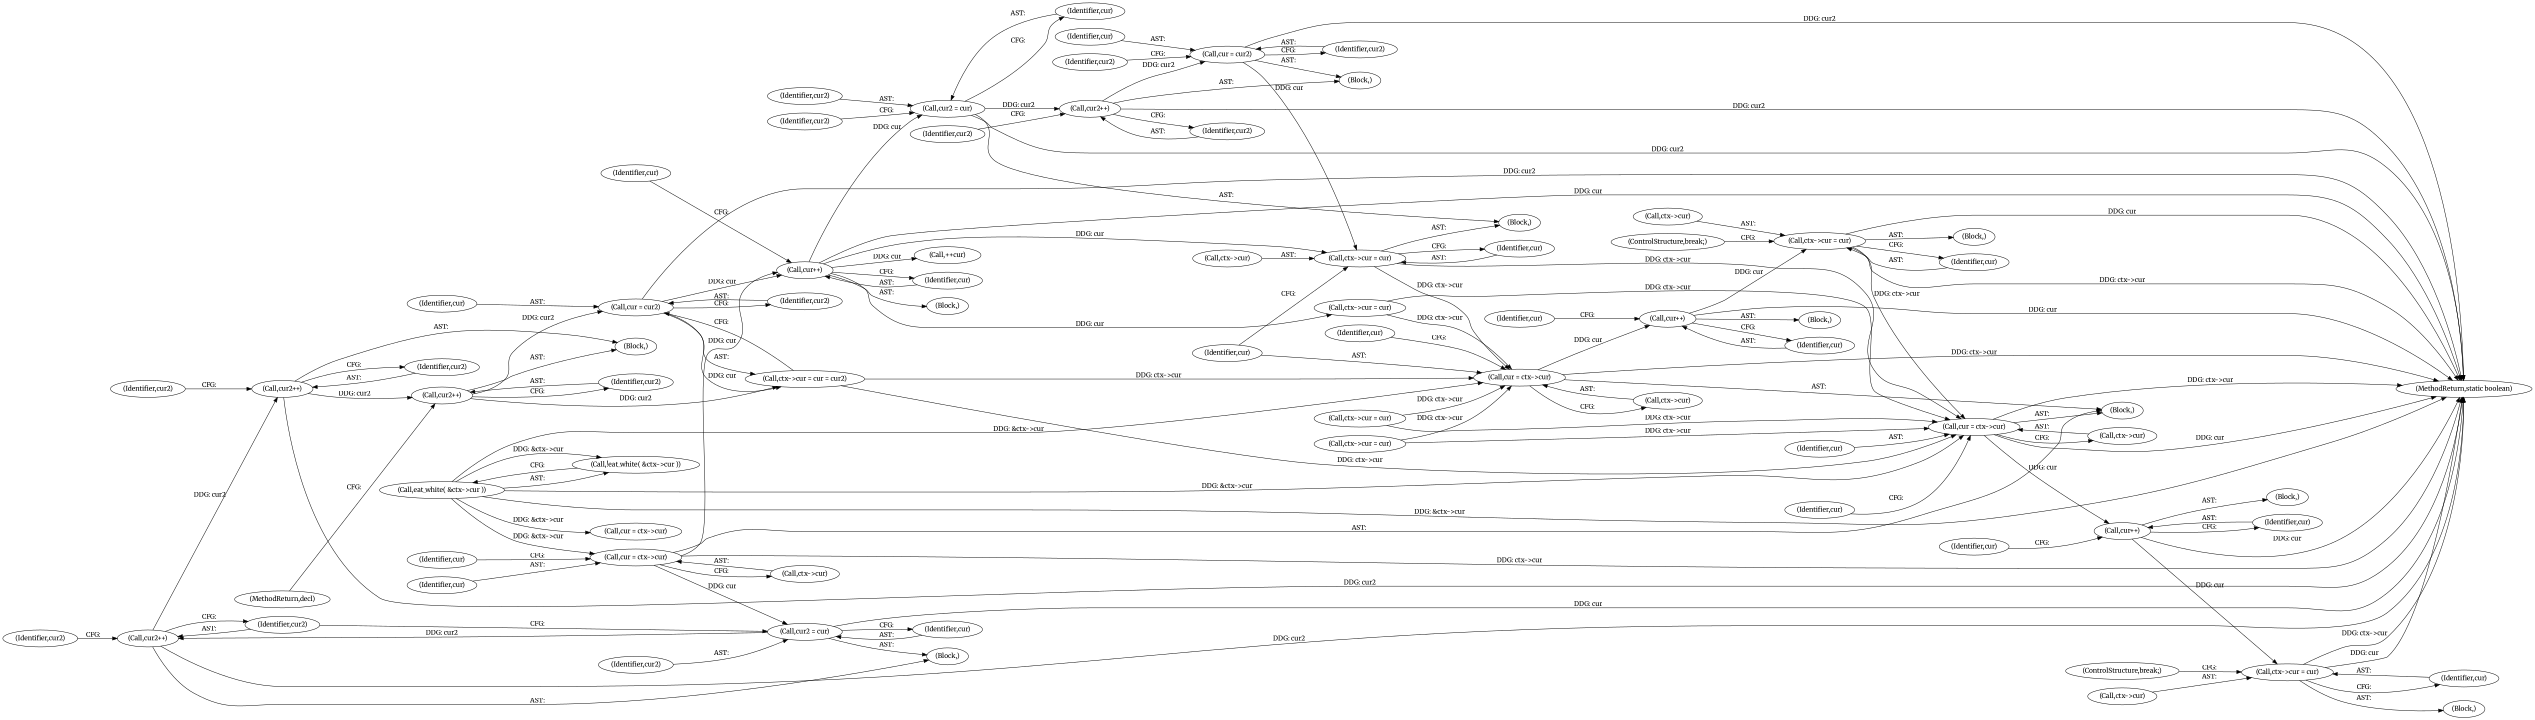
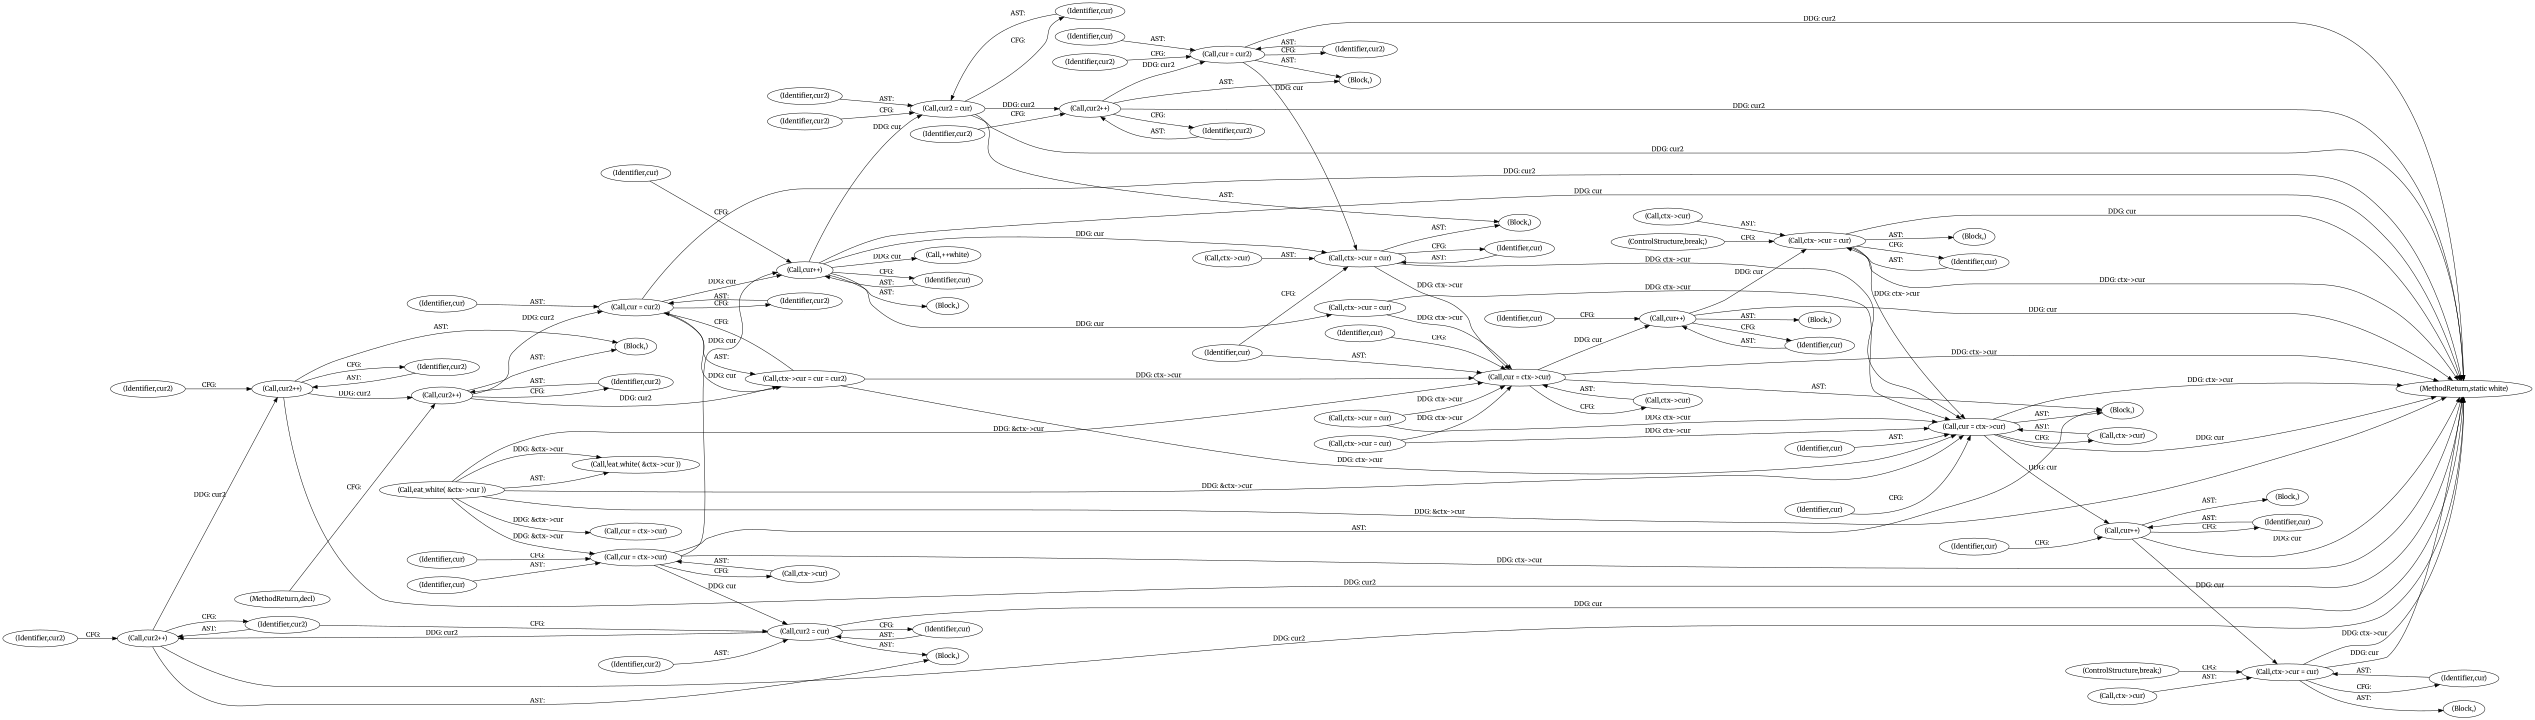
(948, 255) -> (948, 255)
(2464, 389) -> (2464, 389)
(527, 473) -> none
